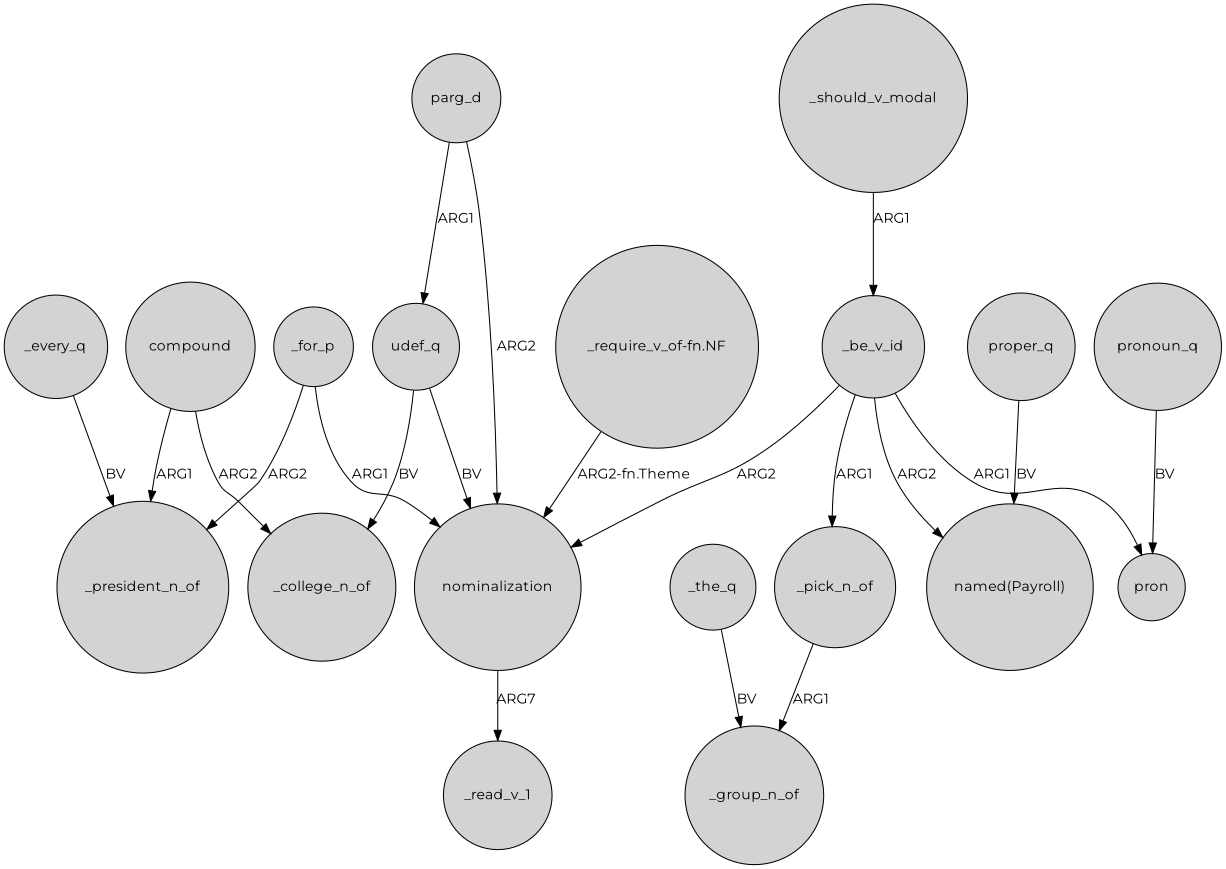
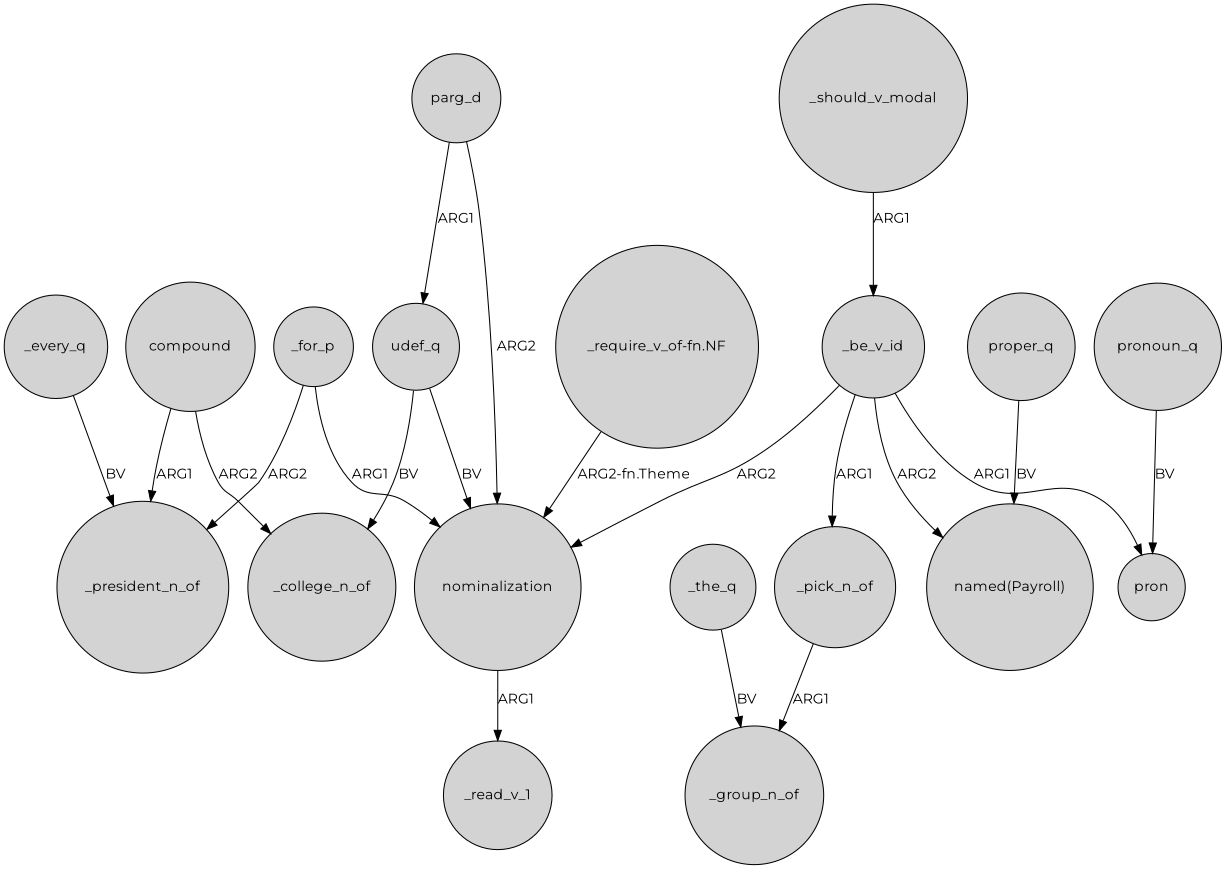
(516, 700) -> (516, 700)
